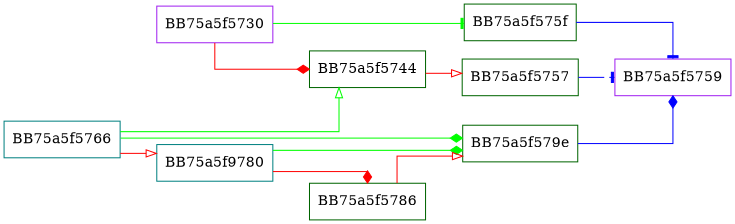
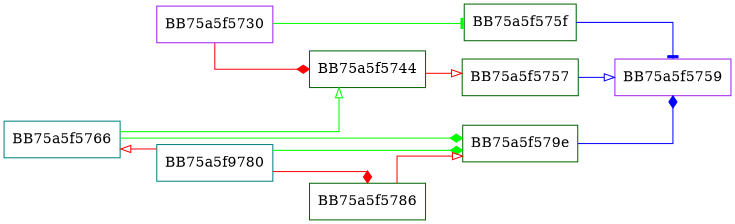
(591, 77) -> (591, 77)
(133, 153) -> (144, 149)
